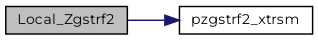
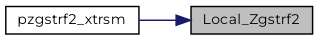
(146, 20) -> (157, 20)
